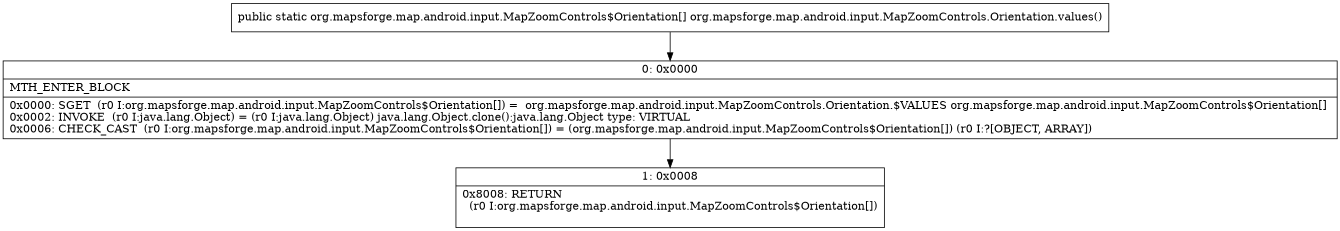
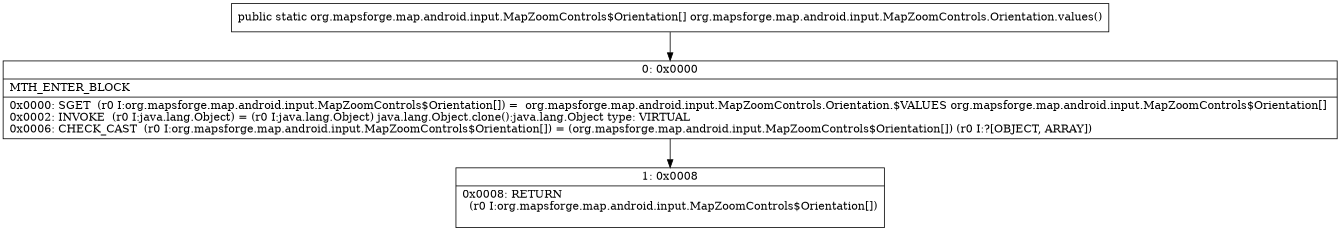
(516, 195) -> (516, 195)
